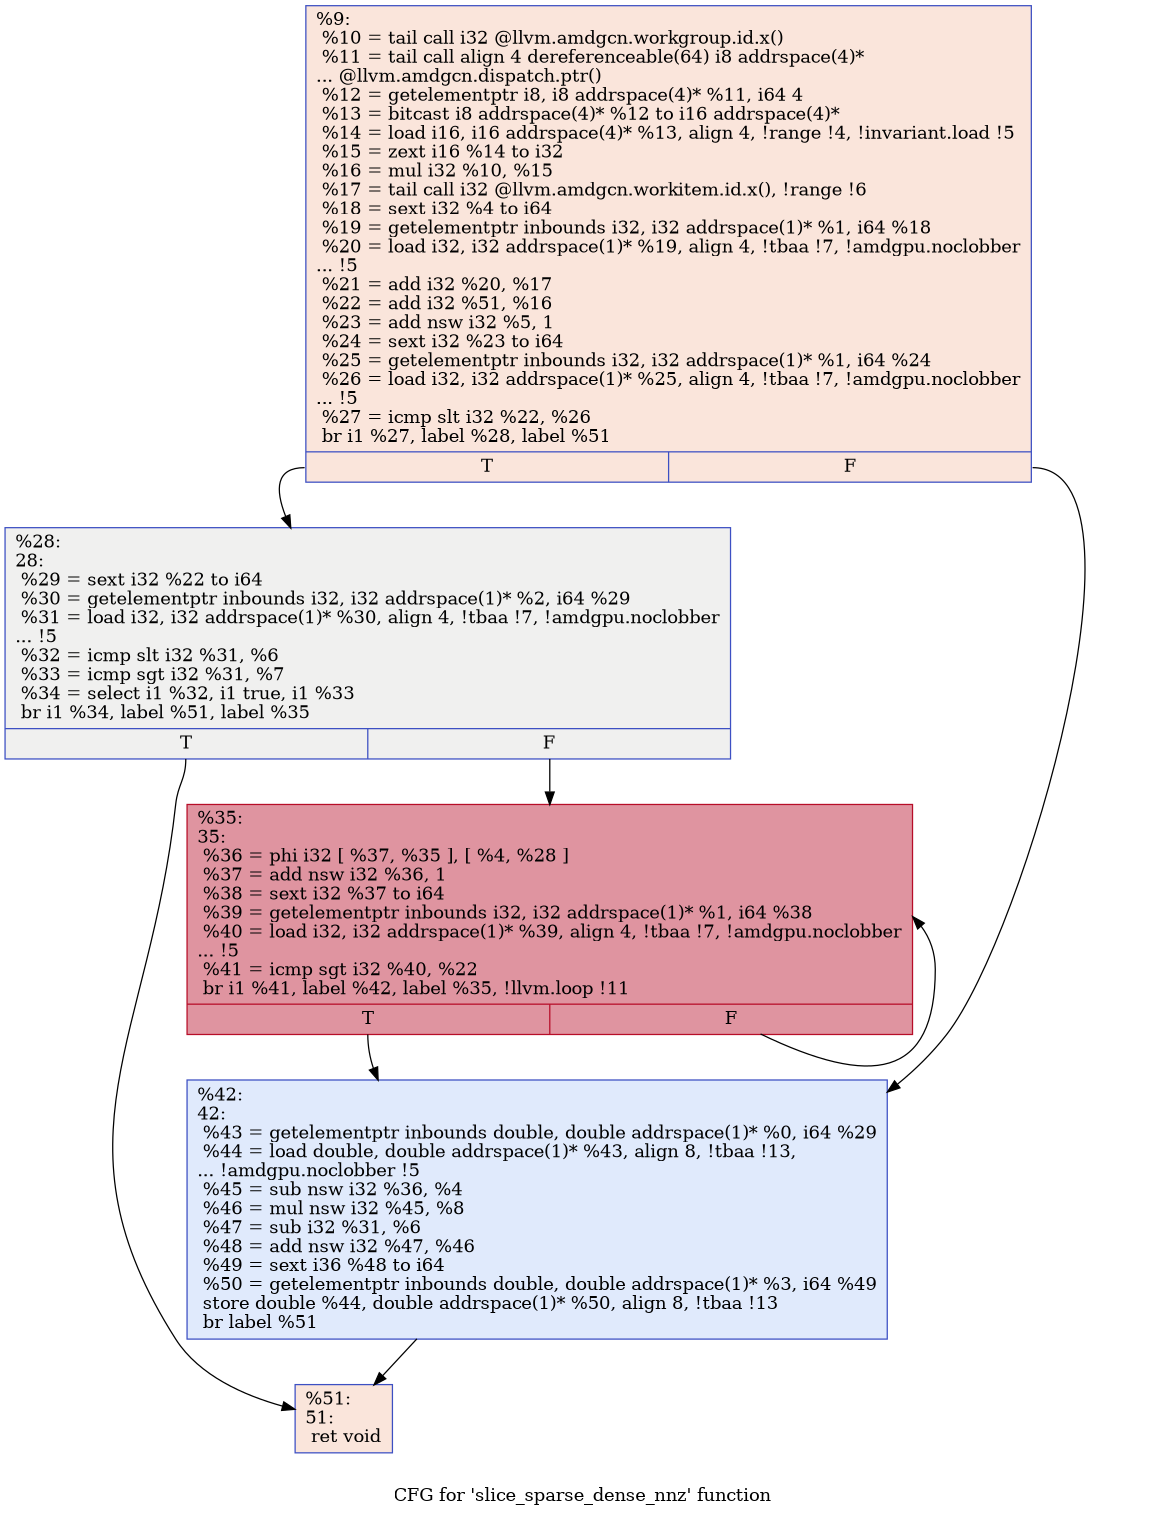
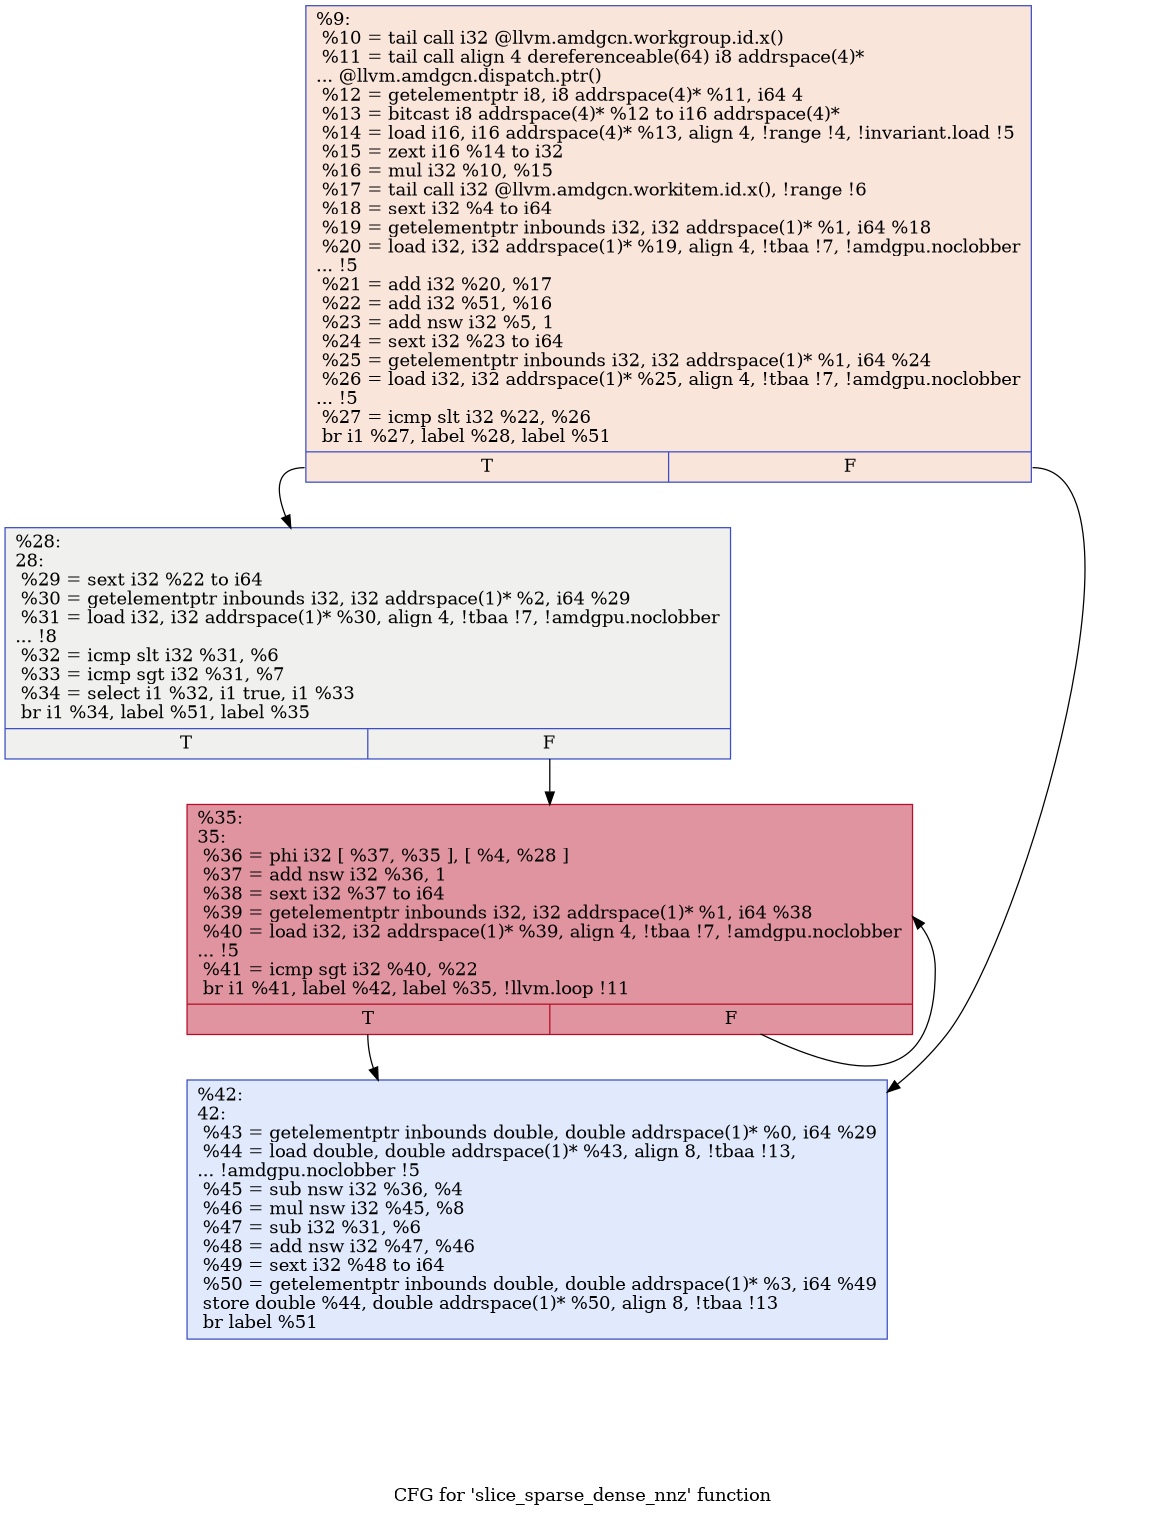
(37, 637) -> (37, 637)
(321, 1266) -> (321, 1266)
(344, 1419) -> none
